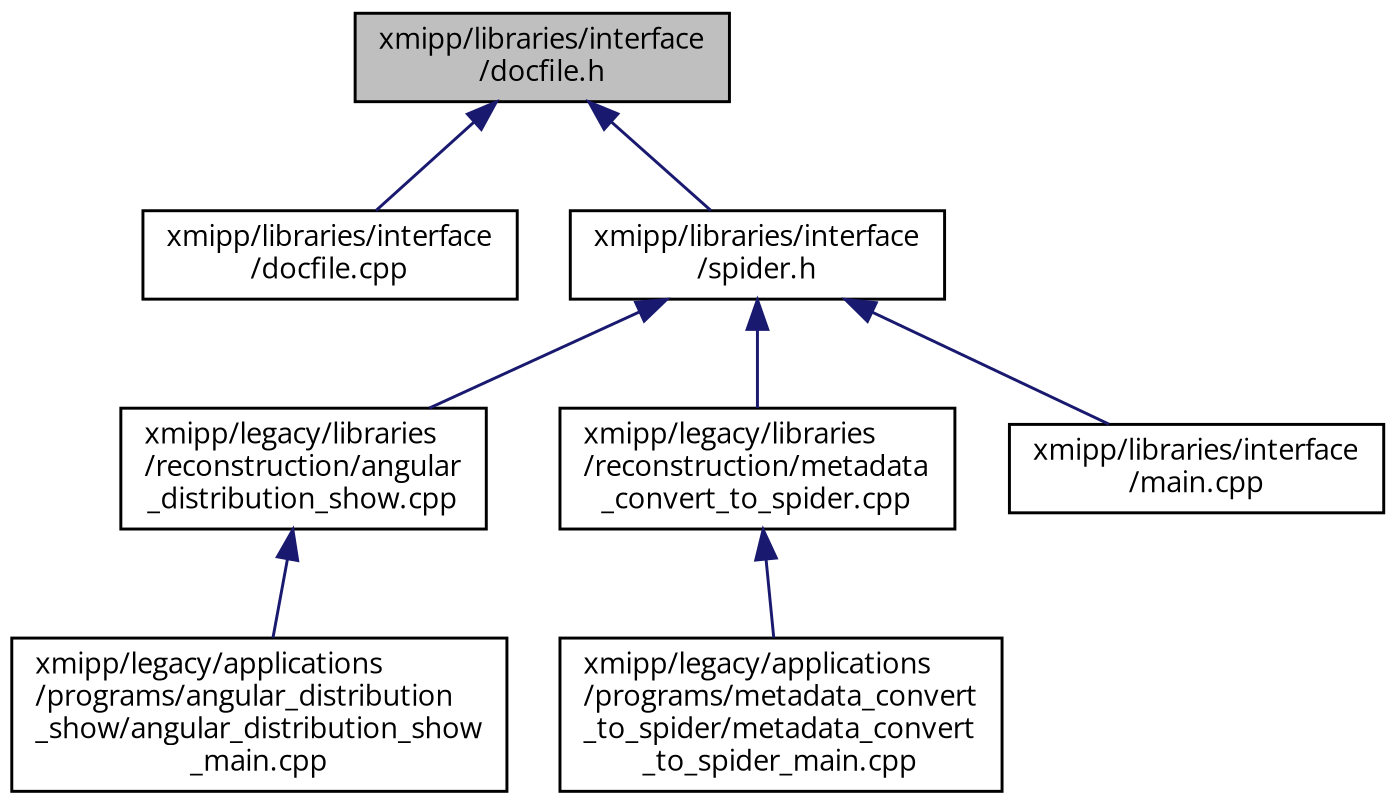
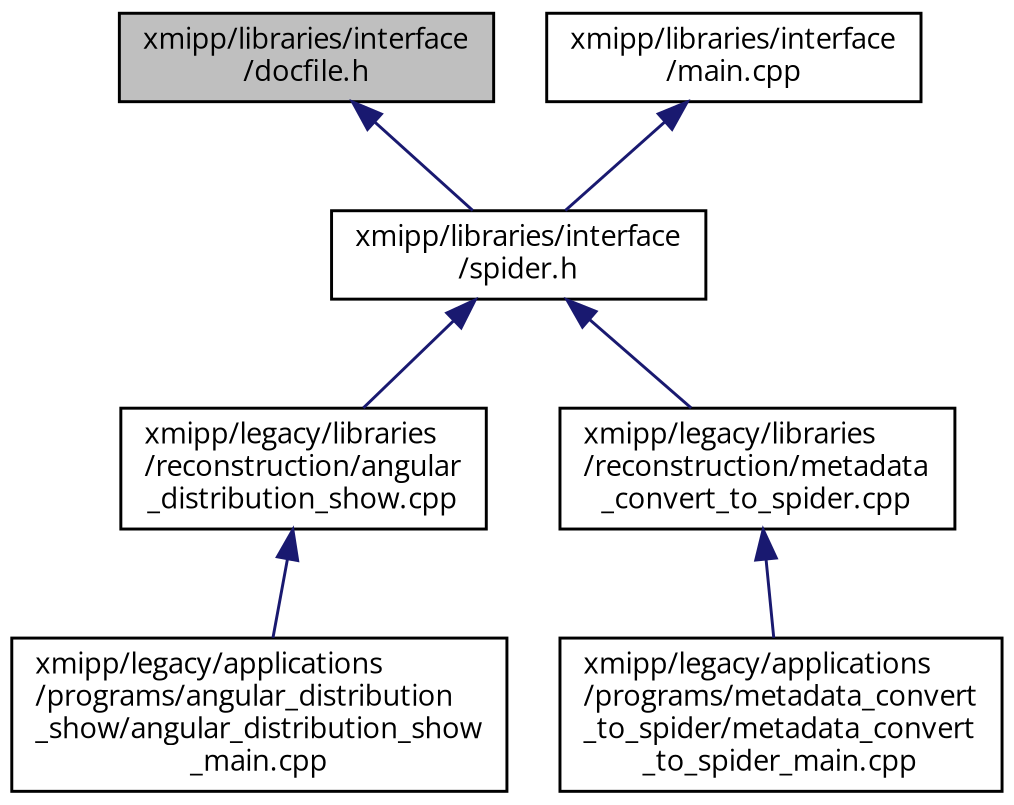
(330, 255) -> none
(991, 368) -> (615, 166)
